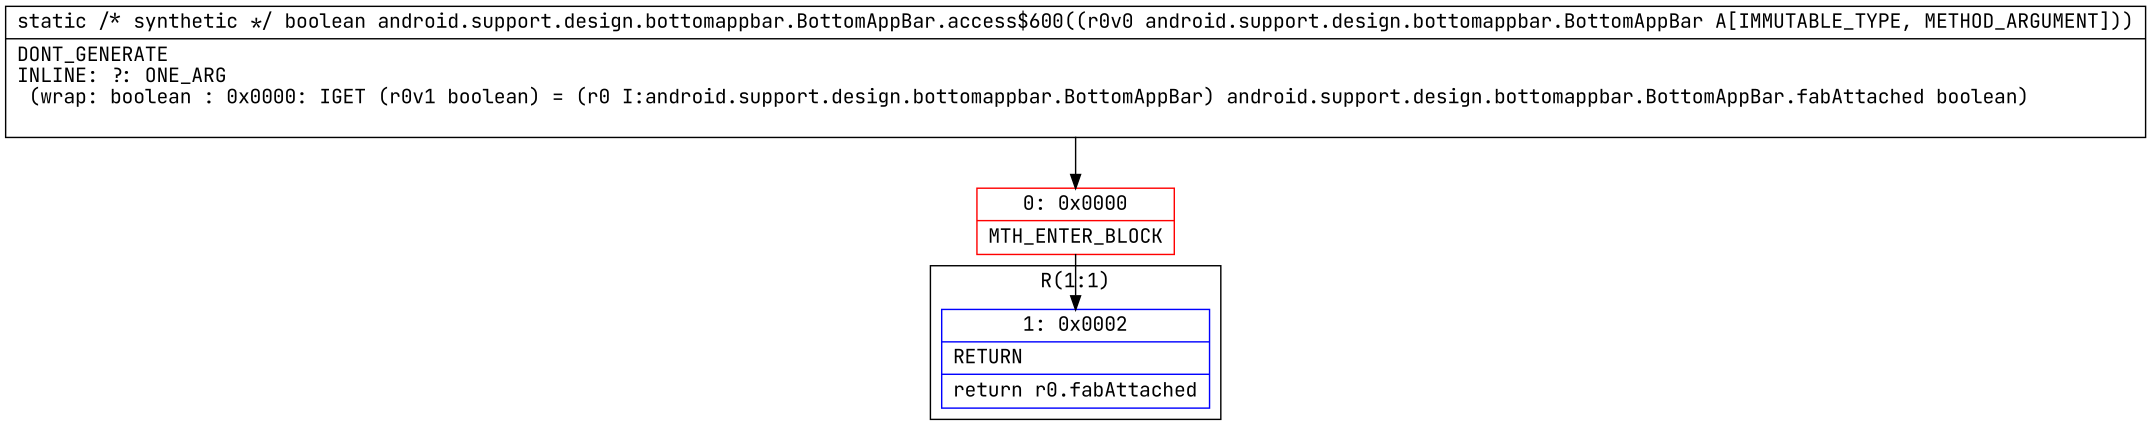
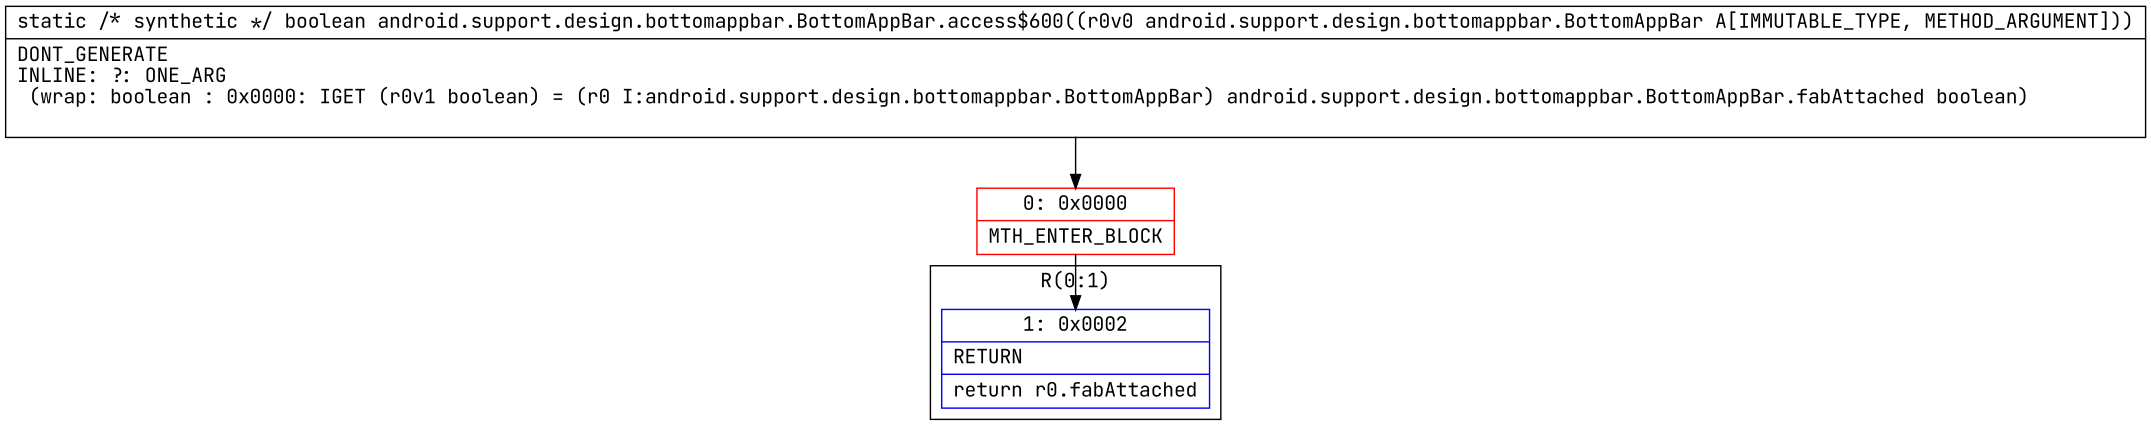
(1076, 282) -> (1076, 282)
